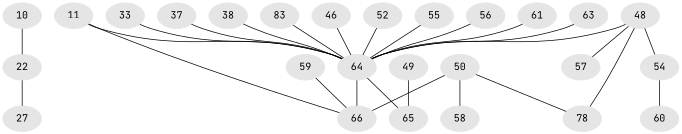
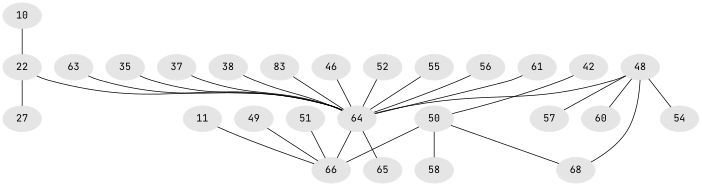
(125, 16) -> (125, 67)
(190, 42) -> (143, 94)
(305, 67) -> (305, 119)
none -> (589, 67)
(408, 88) -> (293, 145)
(659, 93) -> (620, 93)
(582, 119) -> (576, 170)
